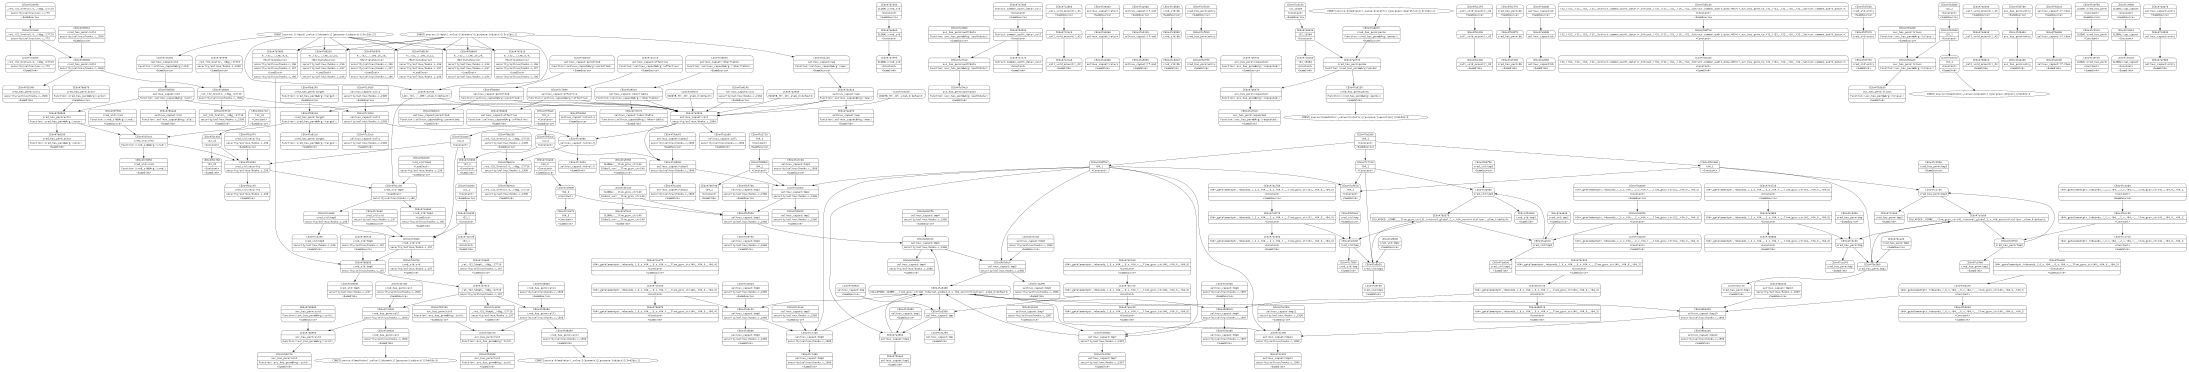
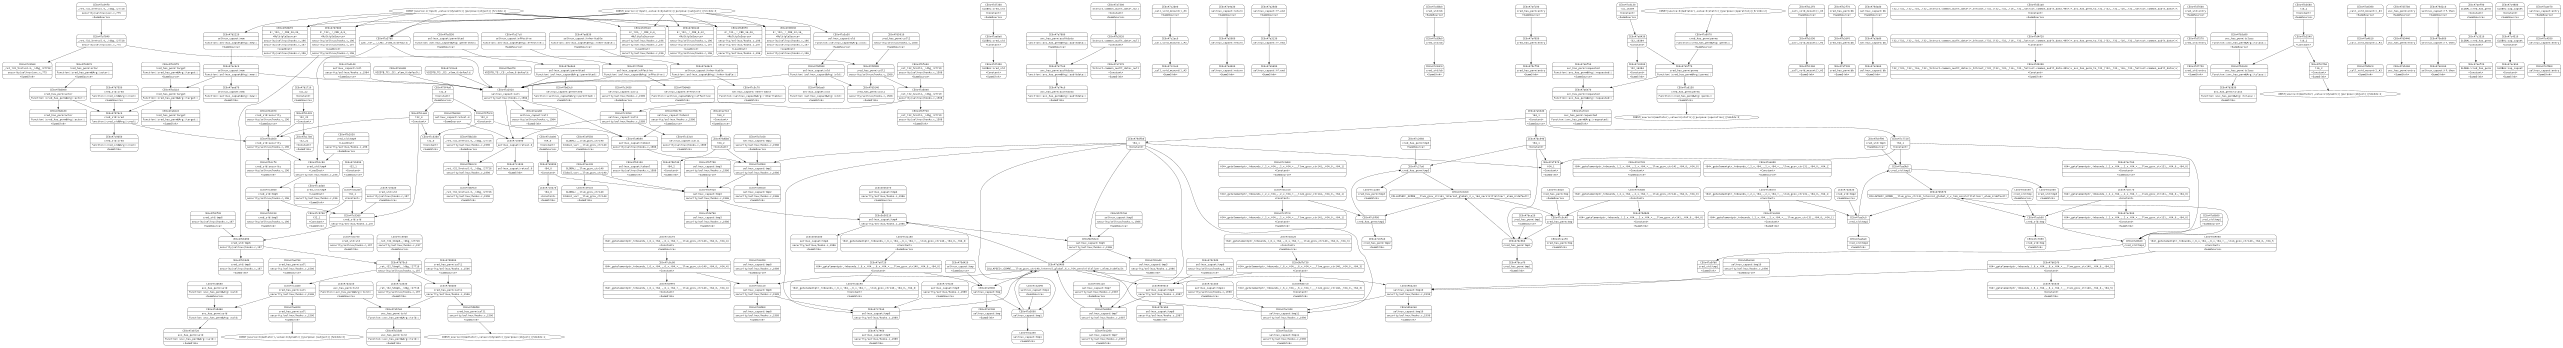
(109, 104) -> (840, 81)
